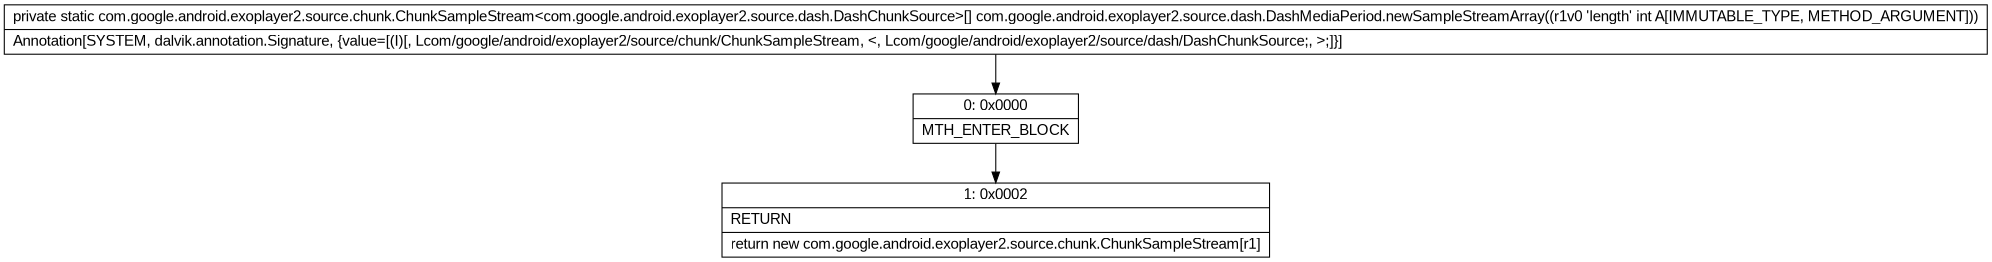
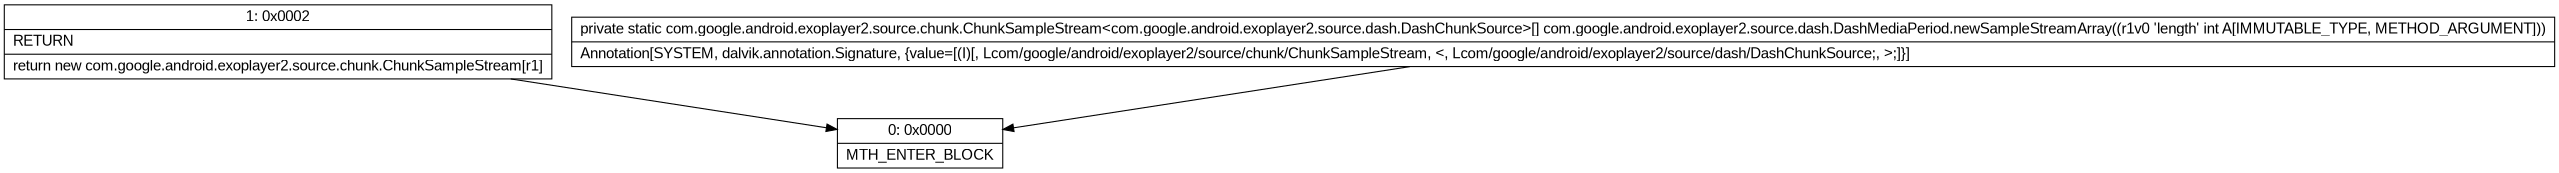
(996, 158) -> (668, 103)
